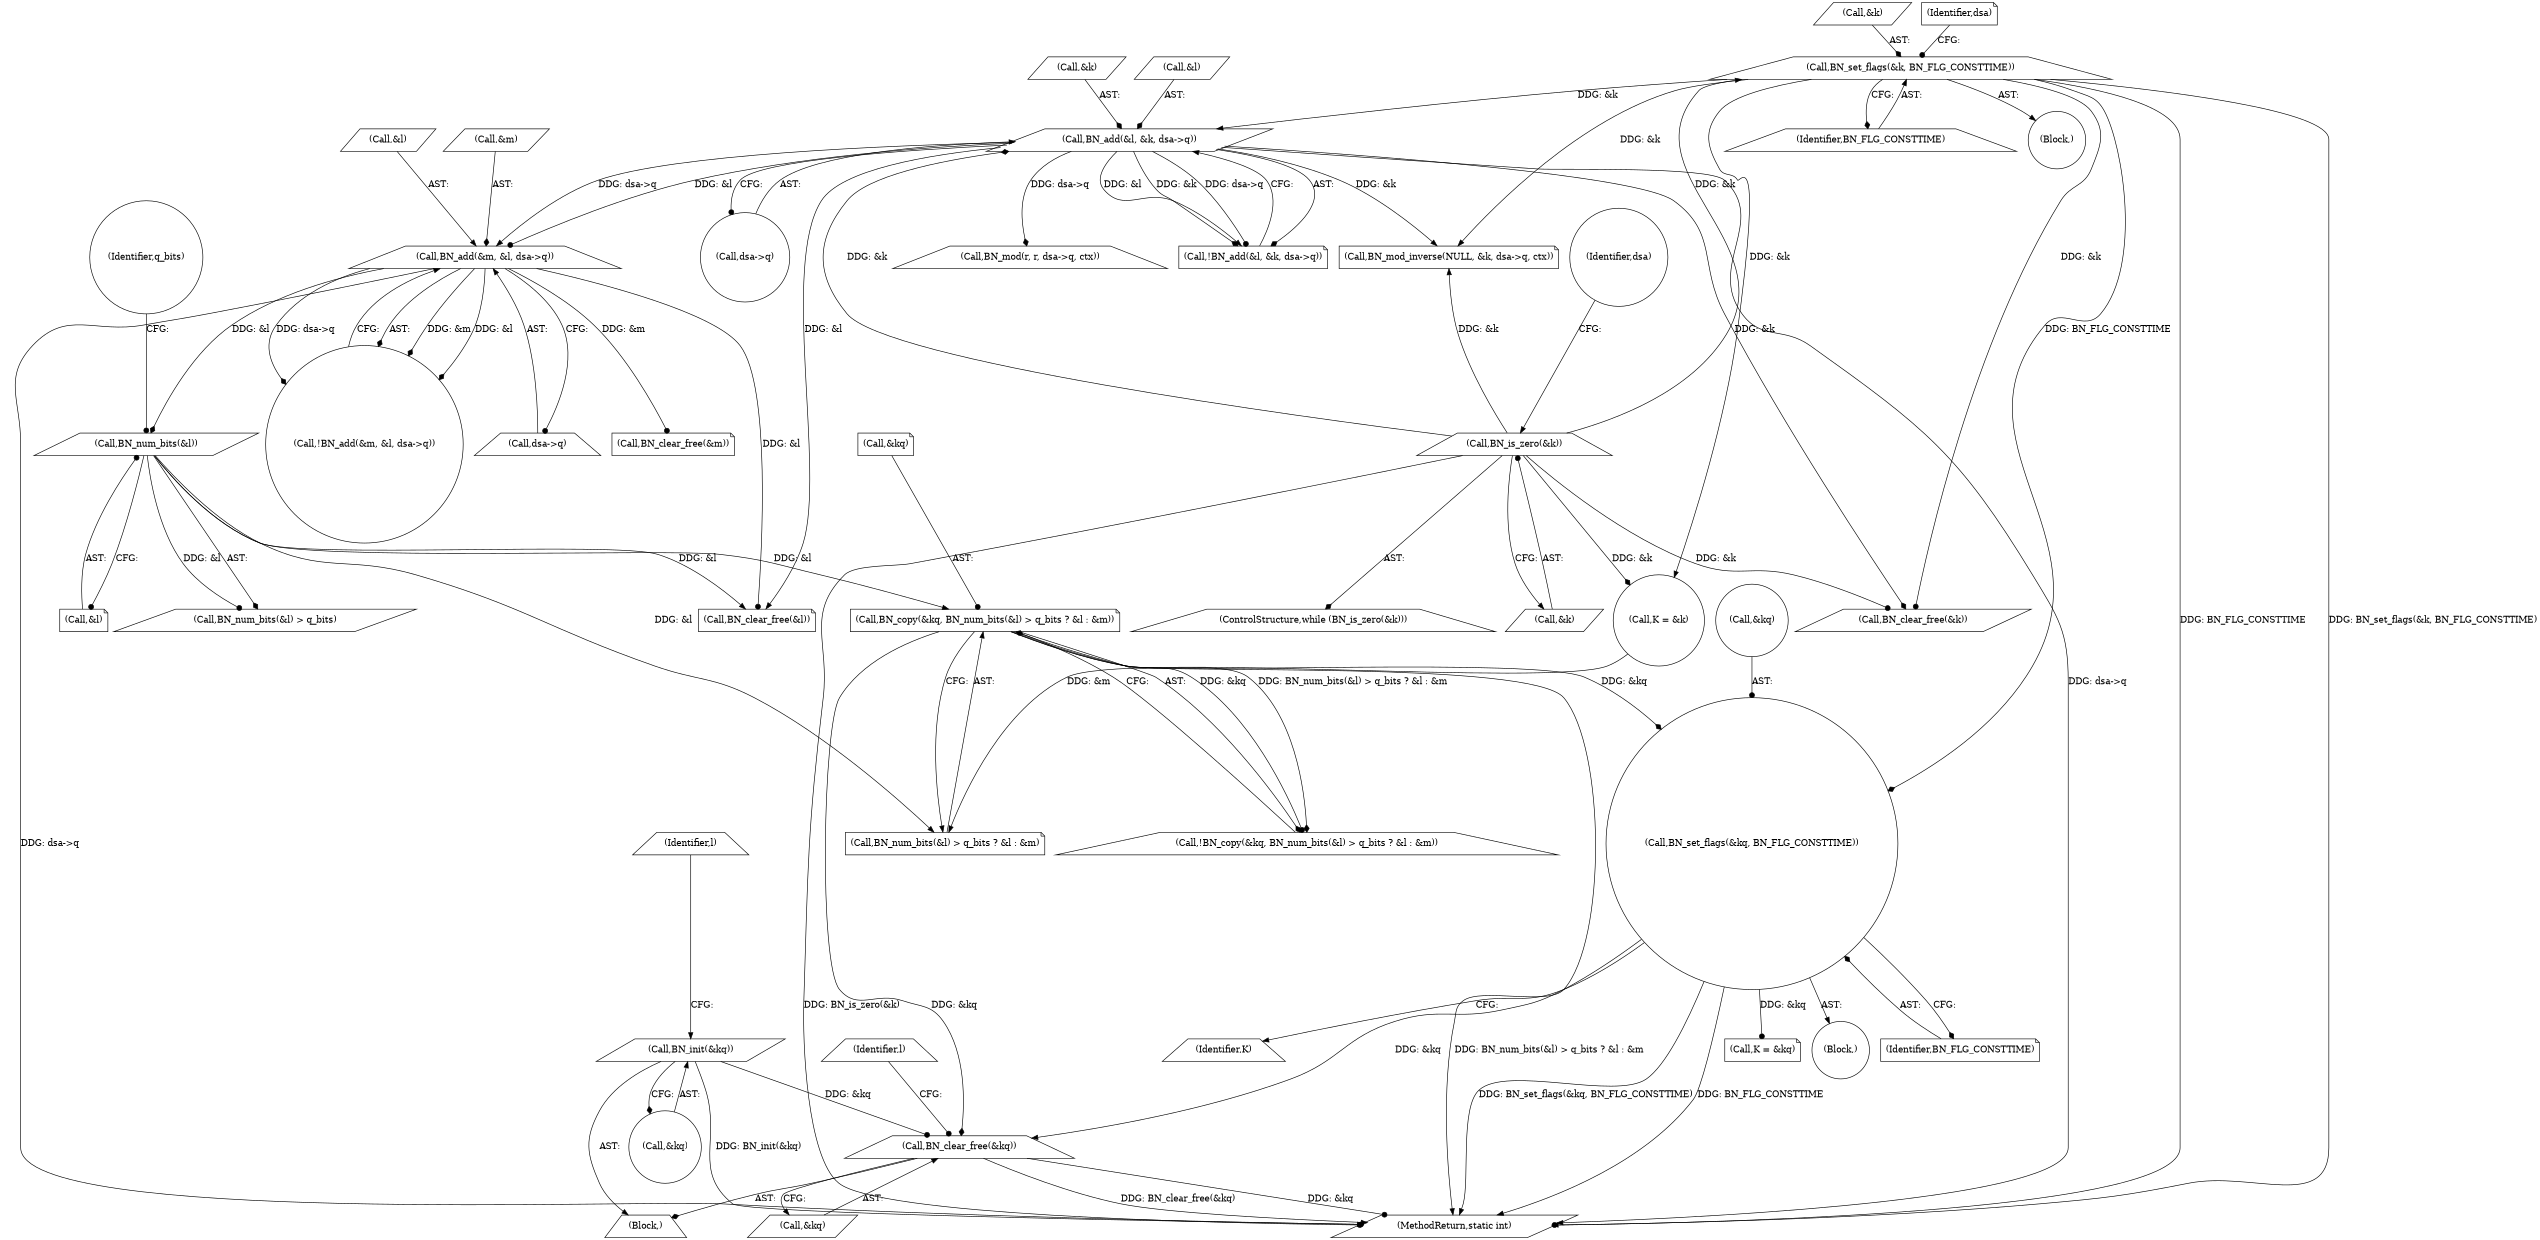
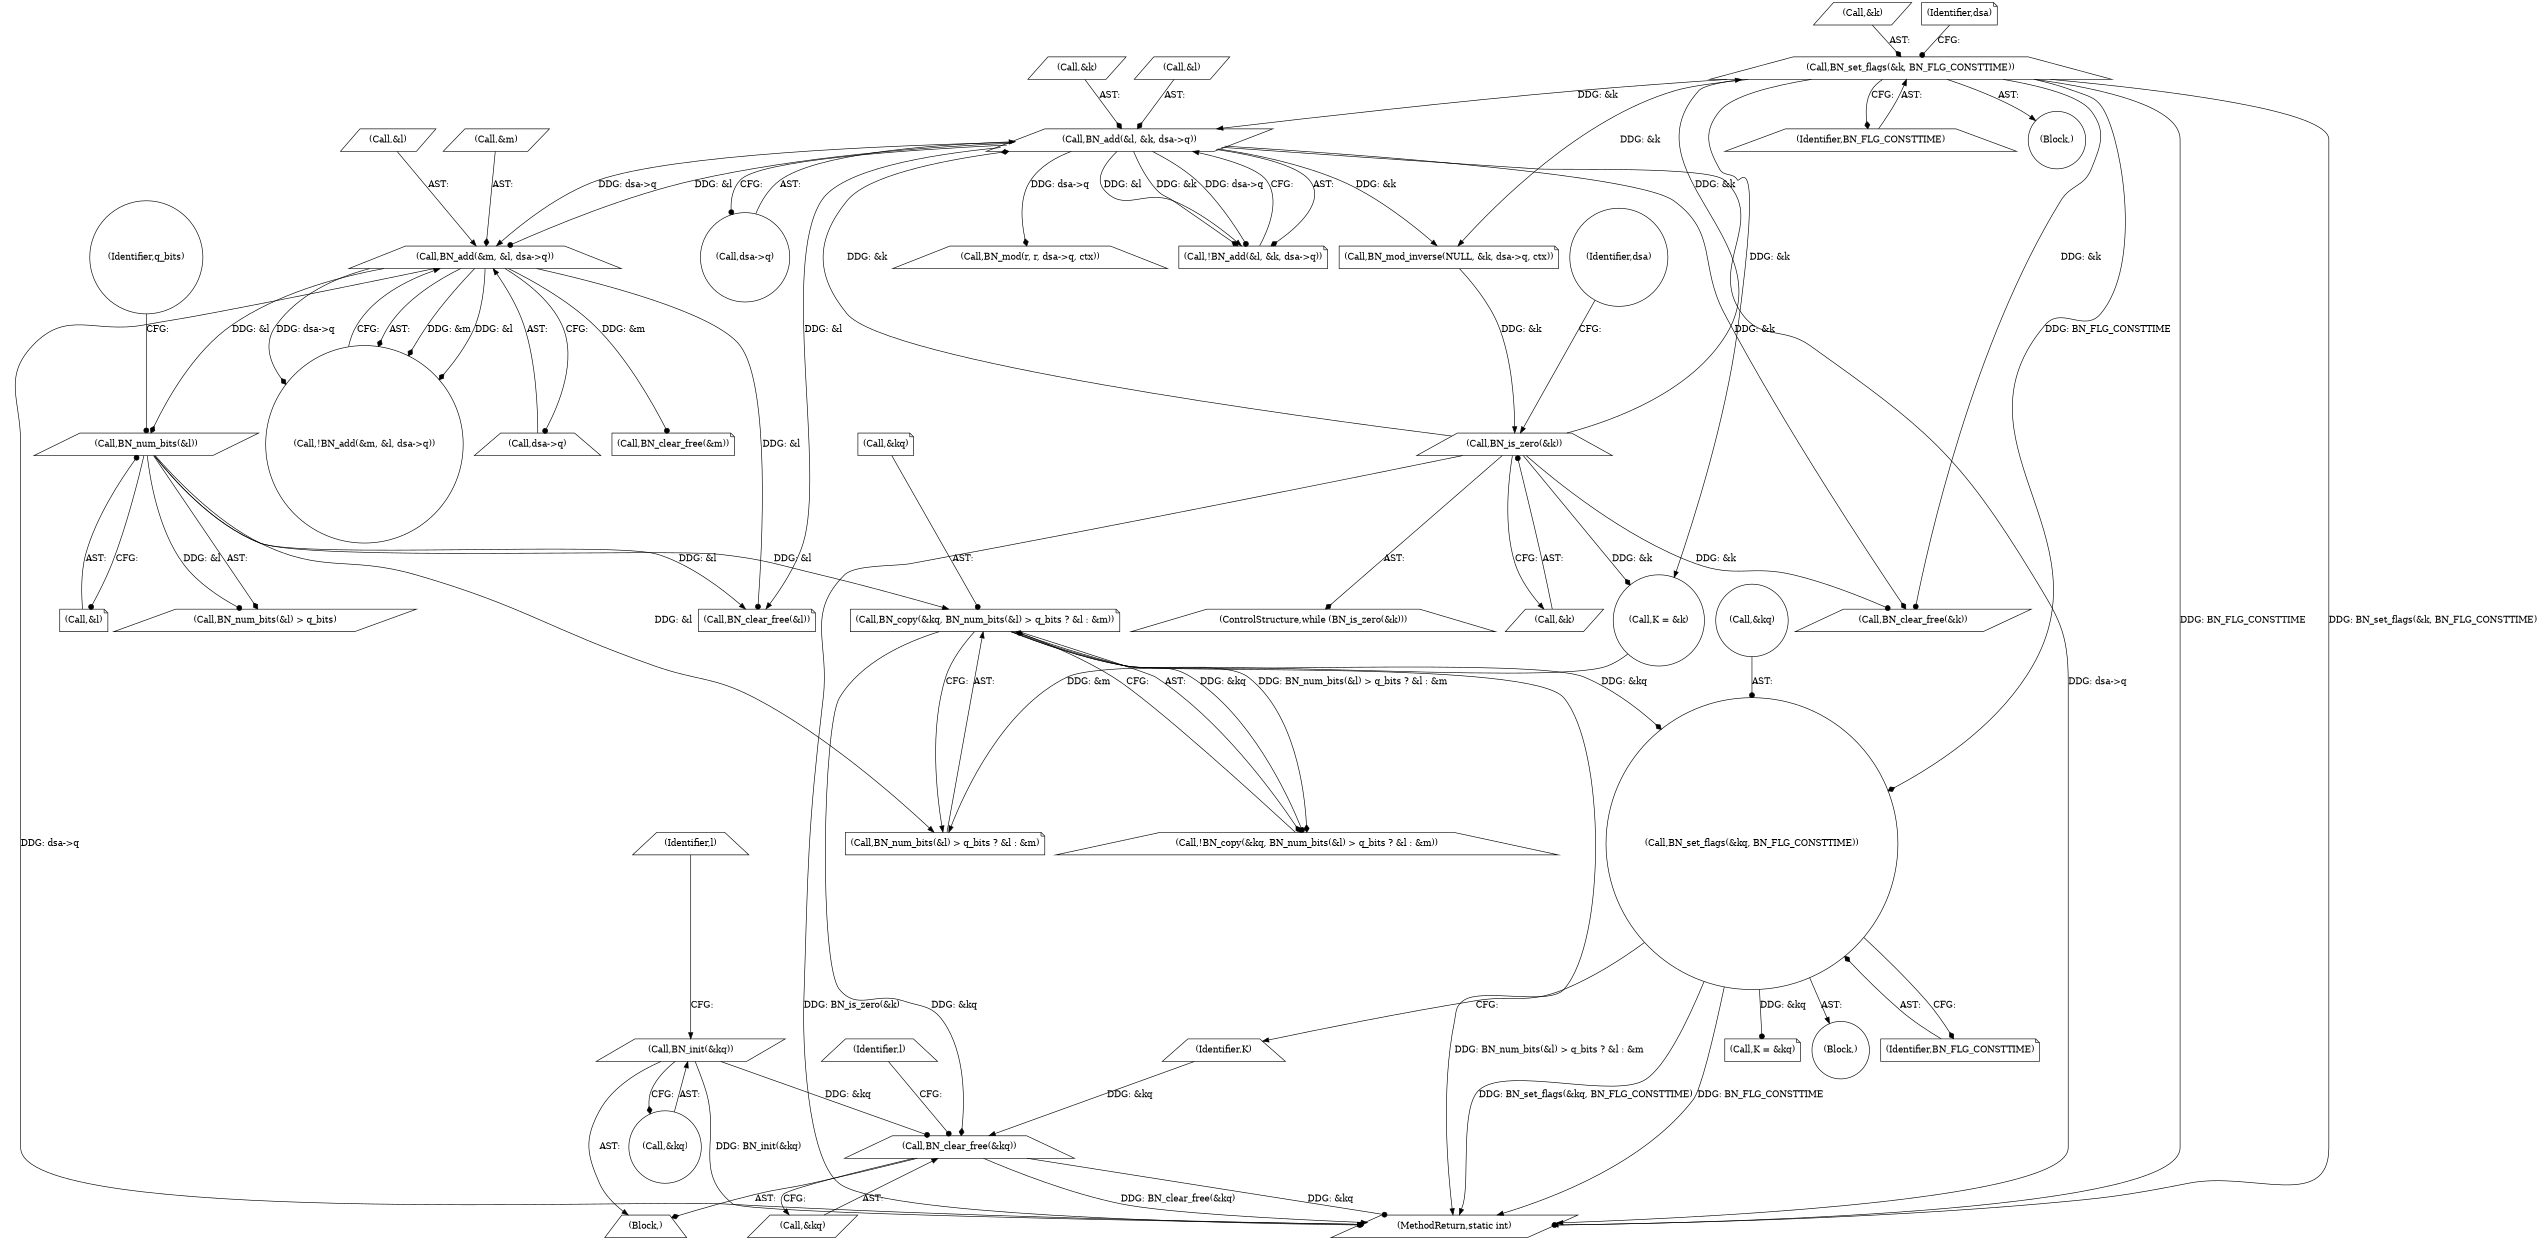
(1467, 358) -> (1504, 341)
(1345, 1048) -> (1095, 1098)
